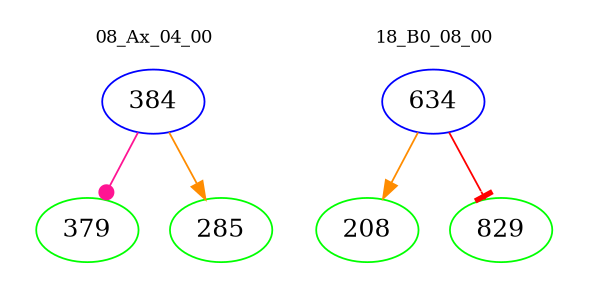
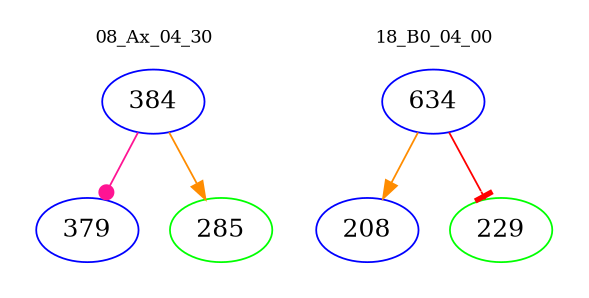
(154, 38) -> (154, 38)
(434, 38) -> (434, 38)
(87, 230) -> (87, 230)
(367, 230) -> (367, 230)
(501, 230) -> (501, 230)
